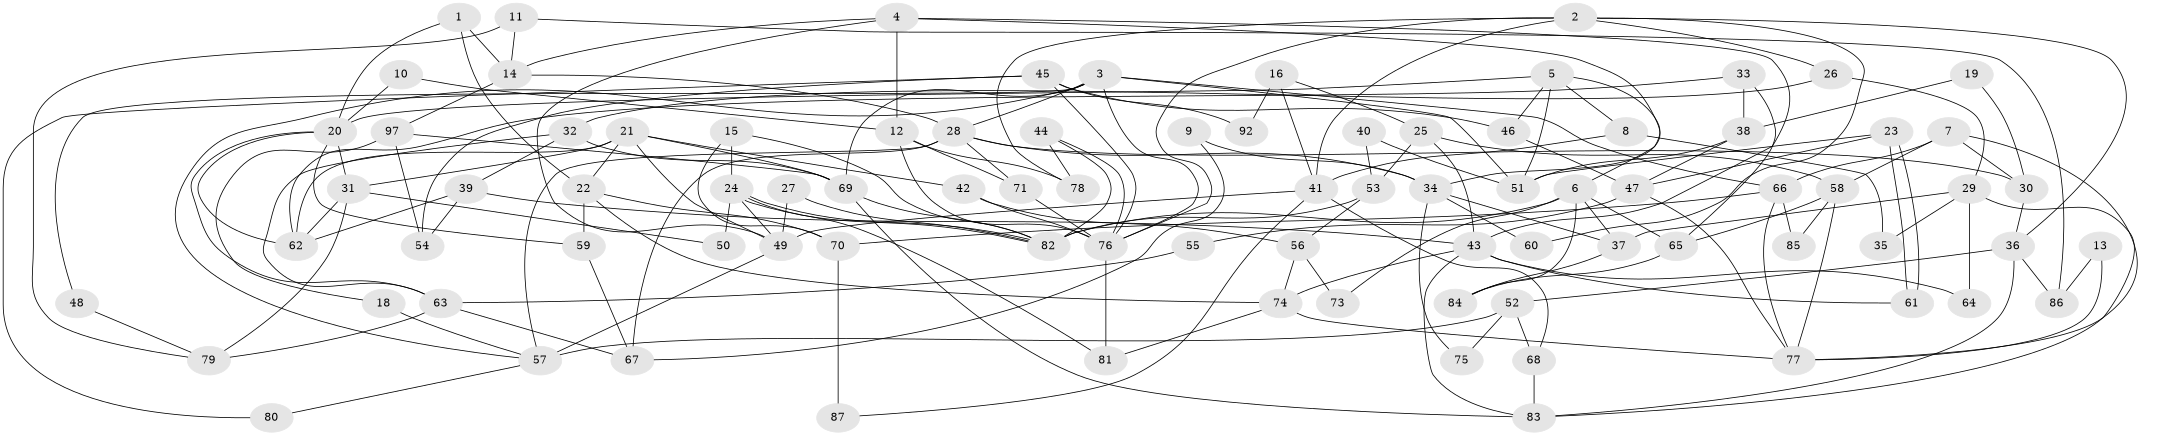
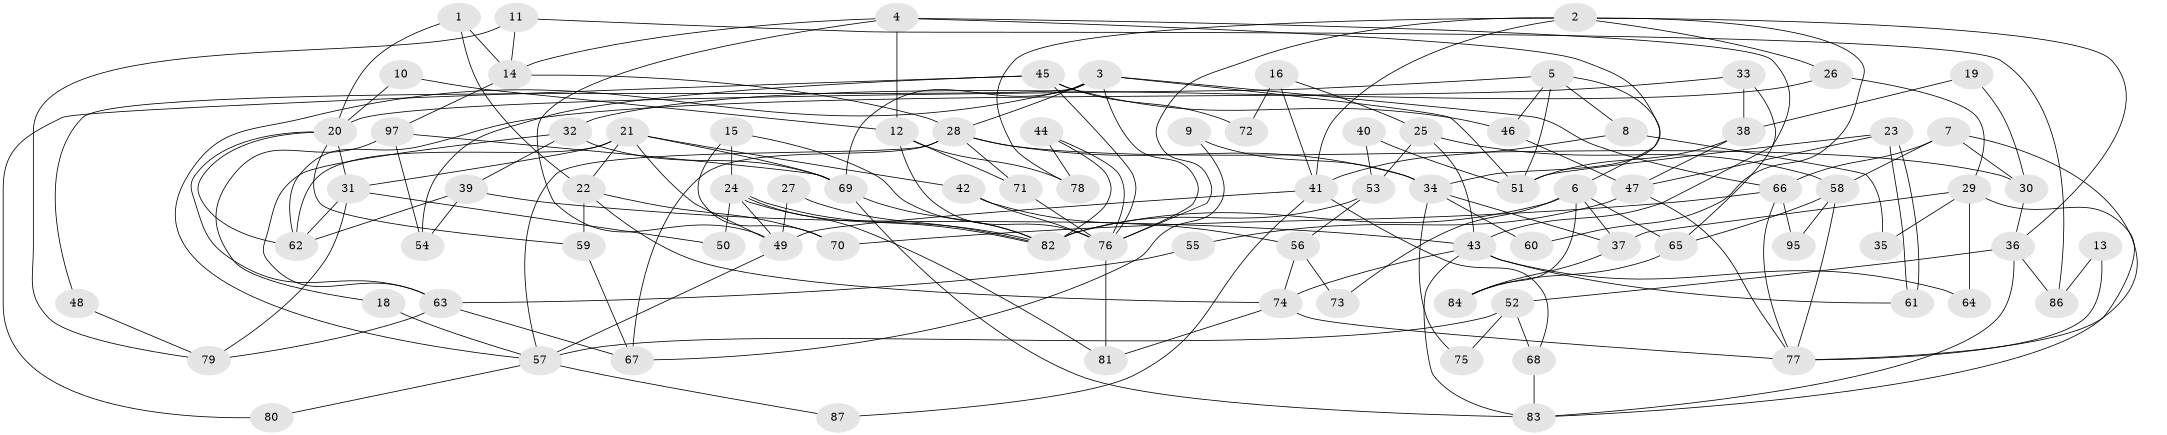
(1246, 132) -> (1246, 132)
(1794, 246) -> (1794, 246)
(838, 332) -> (689, 391)
